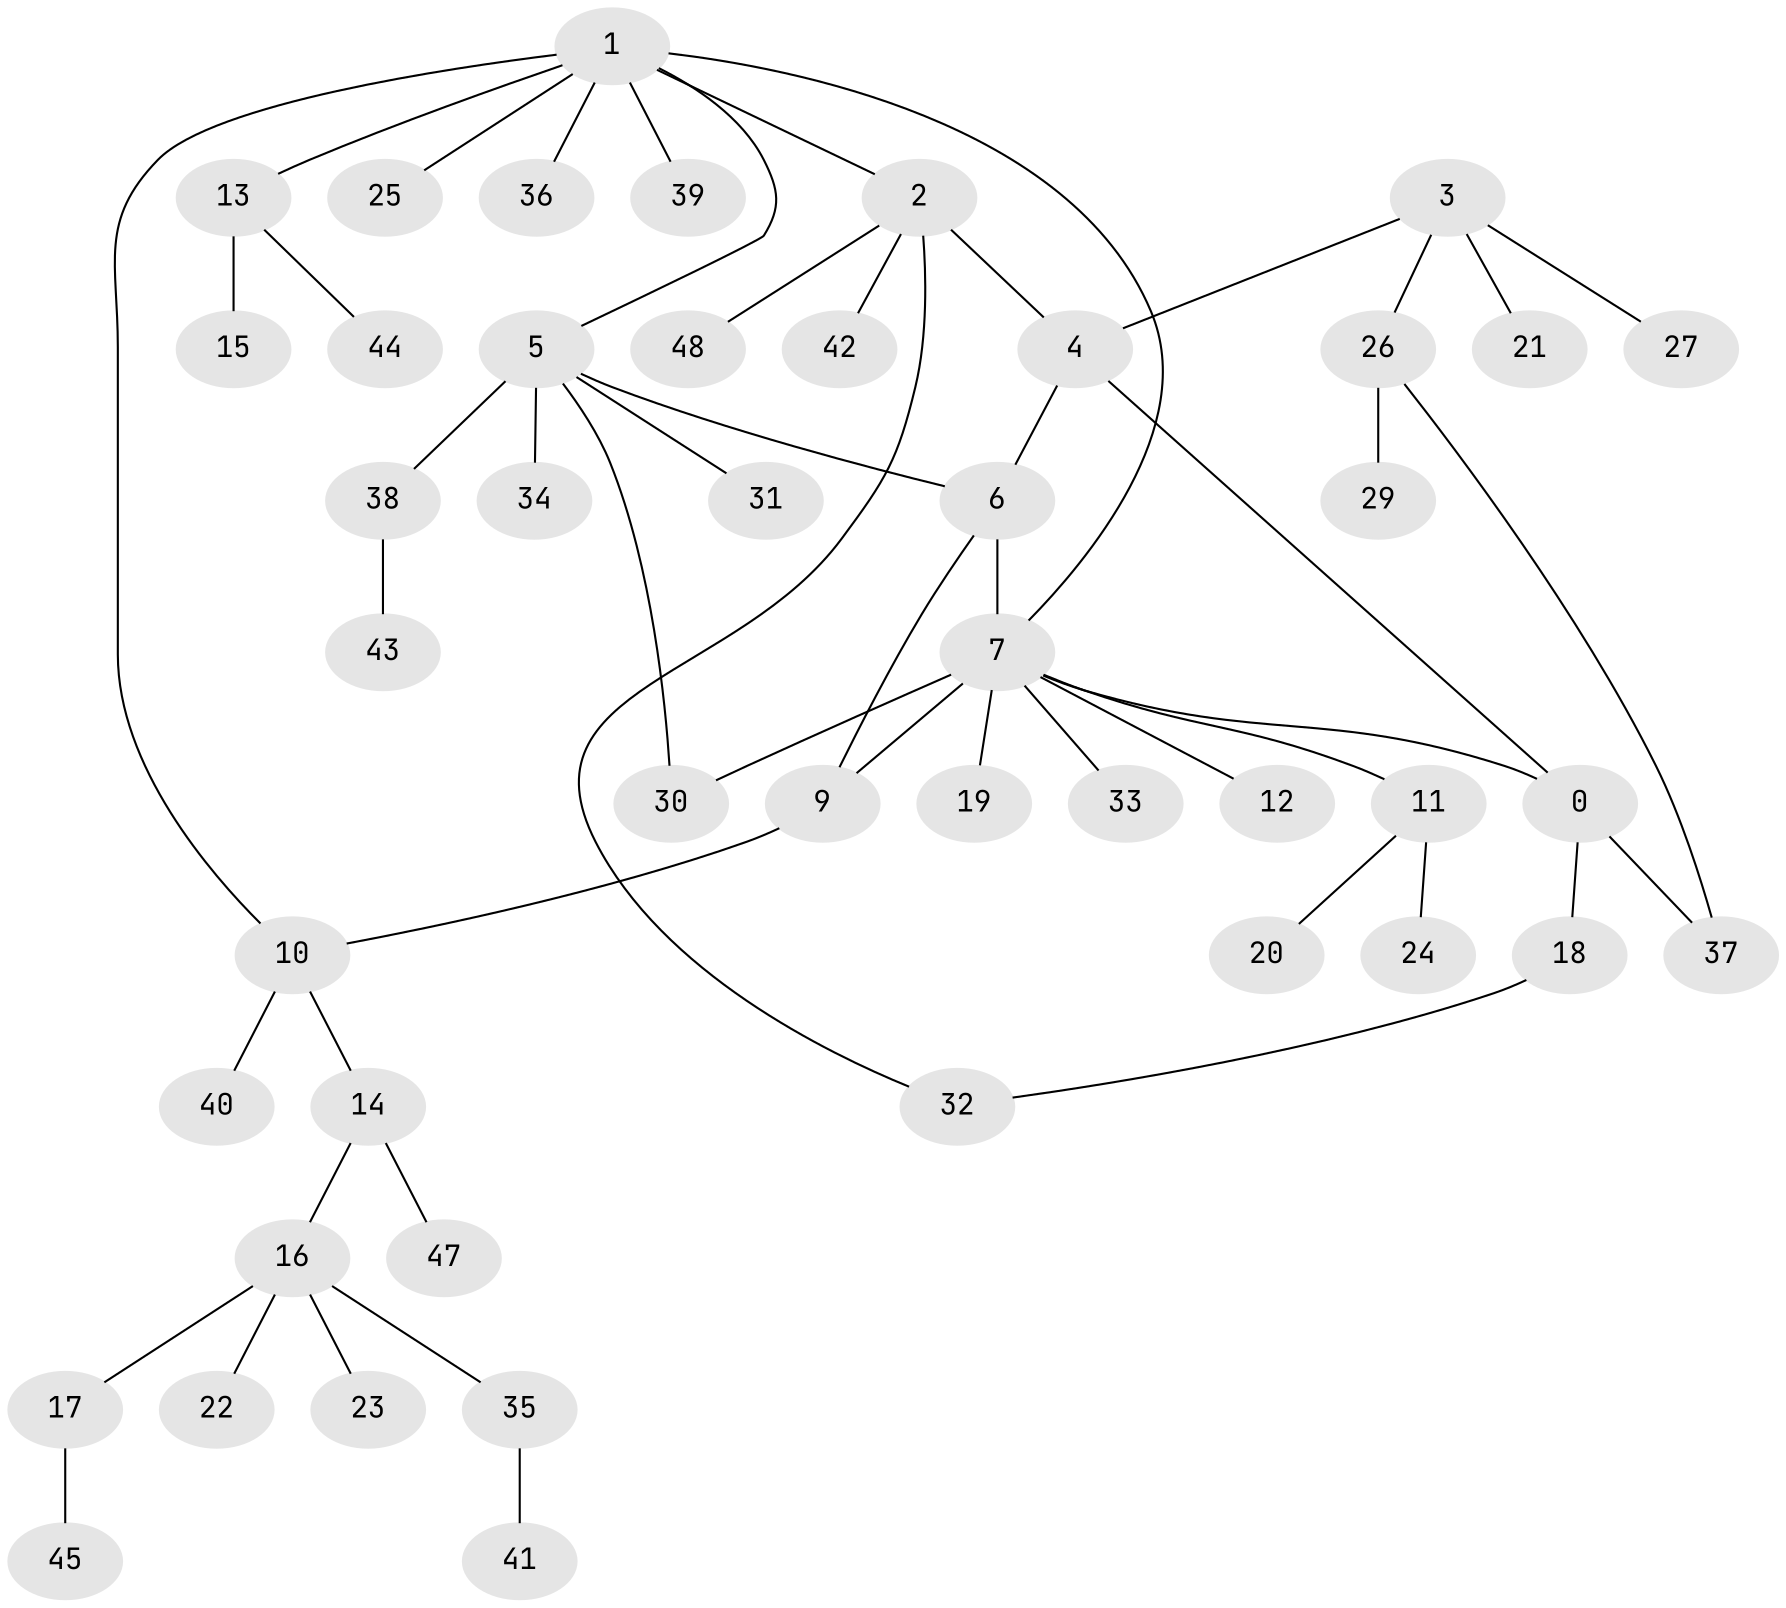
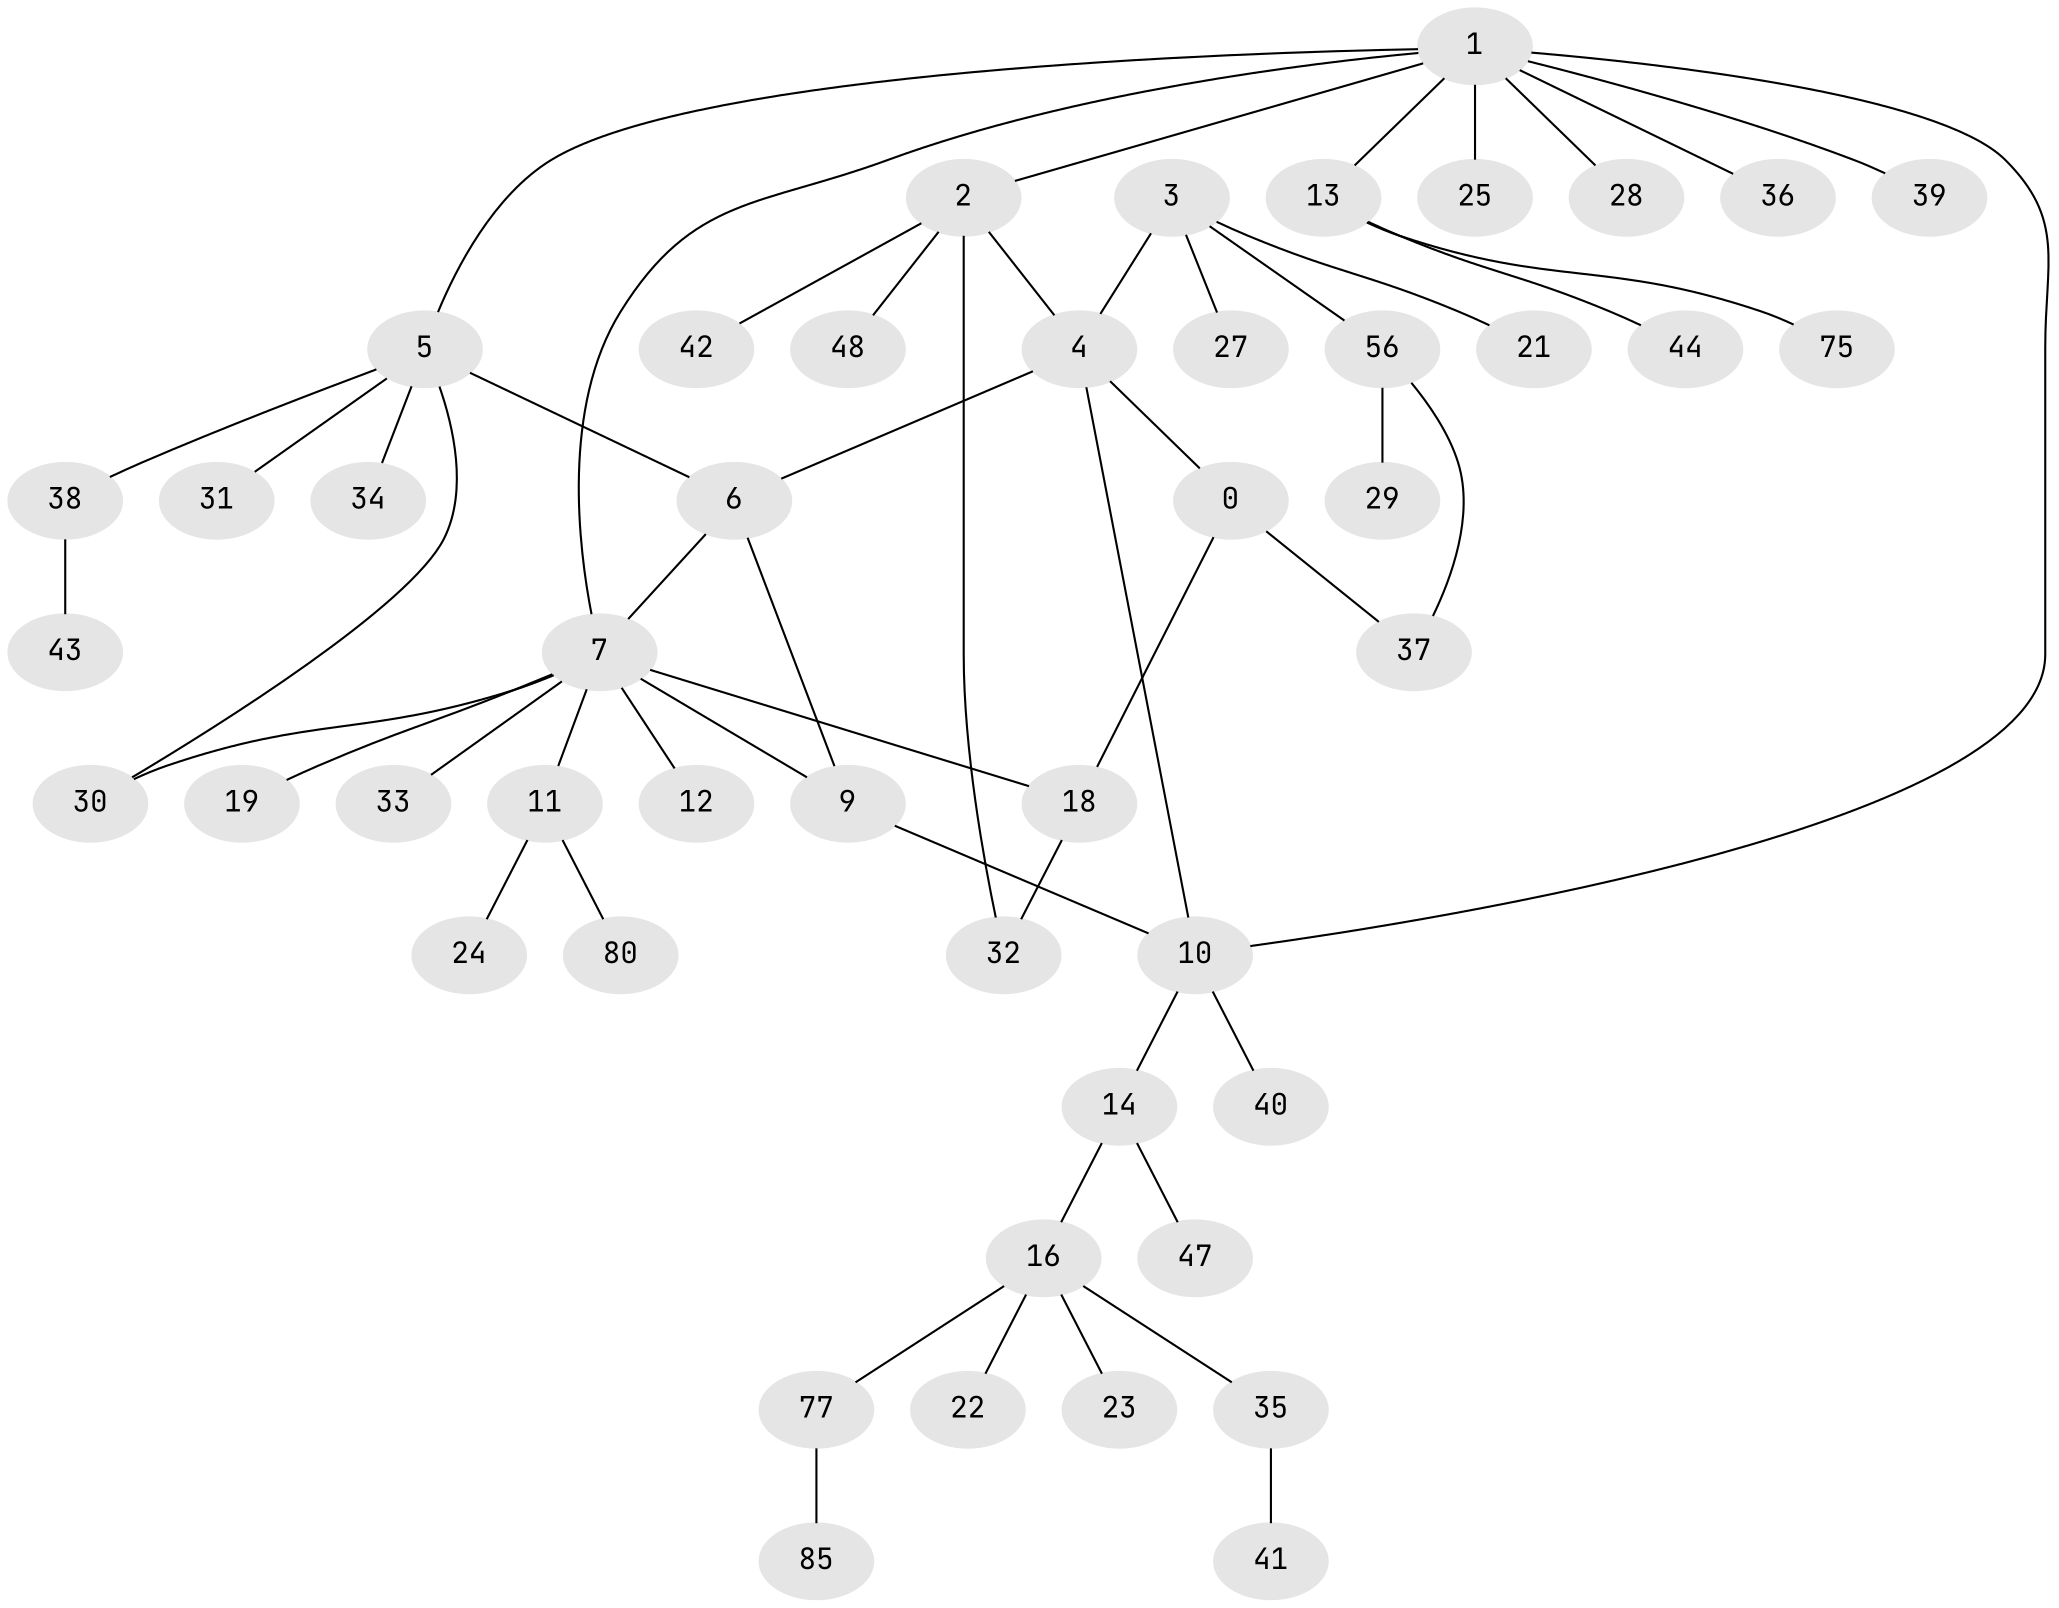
none -> (1627, 198)
(234, 349) -> (1837, 349)
(1378, 349) -> (1382, 349)
none -> (1137, 652)
(1290, 726) -> (840, 728)
(1267, 955) -> (621, 955)
(65, 1410) -> (816, 1410)
(65, 1561) -> (816, 1561)
